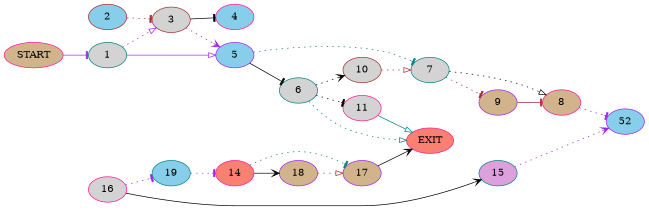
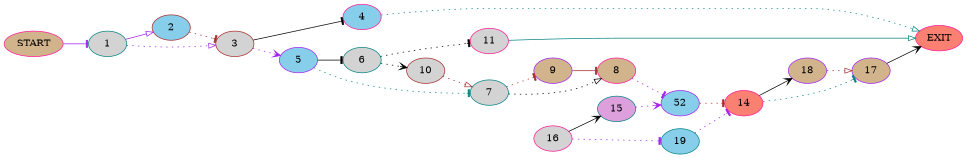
(168, 55) -> (136, 37)
none -> (710, 103)
(350, 130) -> (648, 8)
